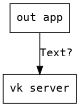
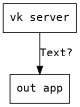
(40, 50) -> (40, 50)
